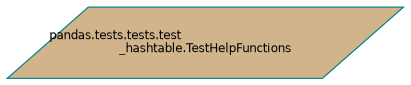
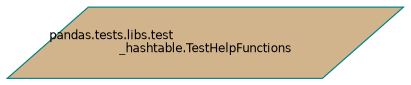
(205, 43) -> (205, 43)
